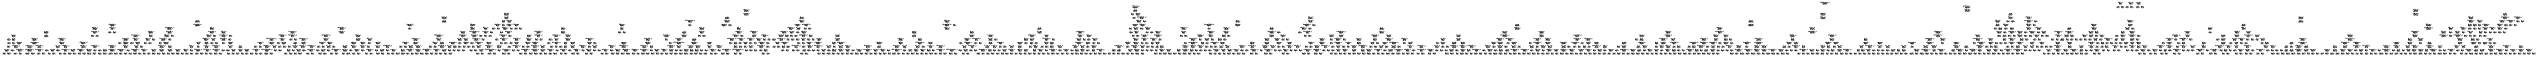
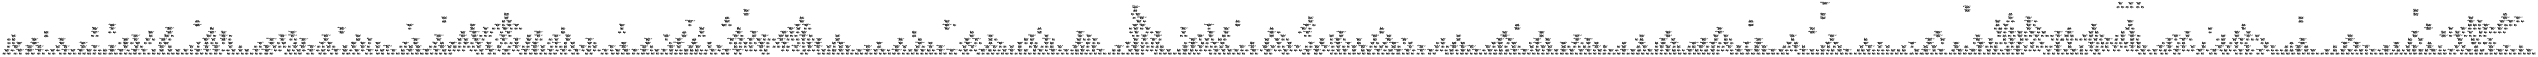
none -> (2052, 36)
